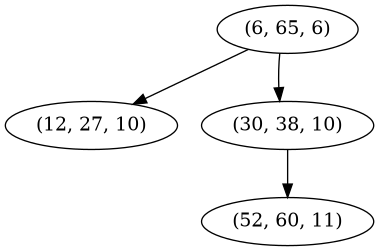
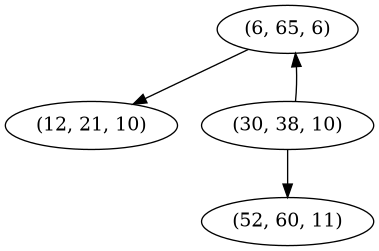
(279, 70) -> (297, 84)
(91, 125) -> (91, 125)
